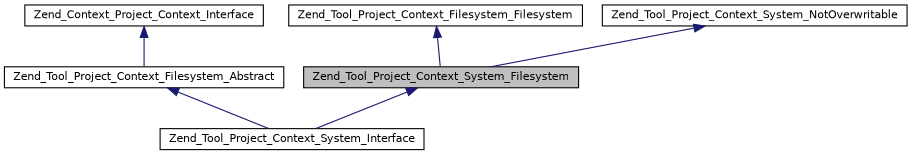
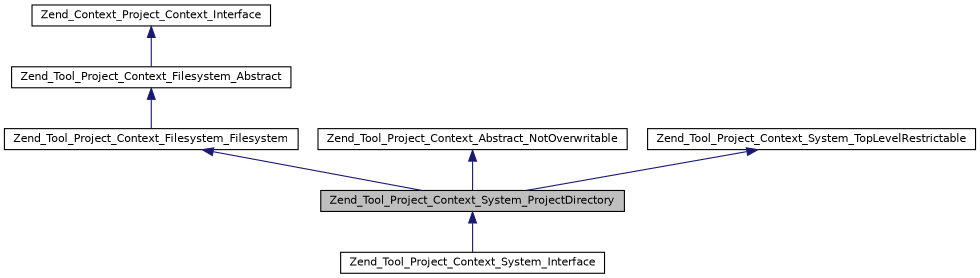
(755, 15) -> (473, 139)
(441, 77) -> (473, 201)
(223, 110) -> (151, 114)
none -> (812, 139)
